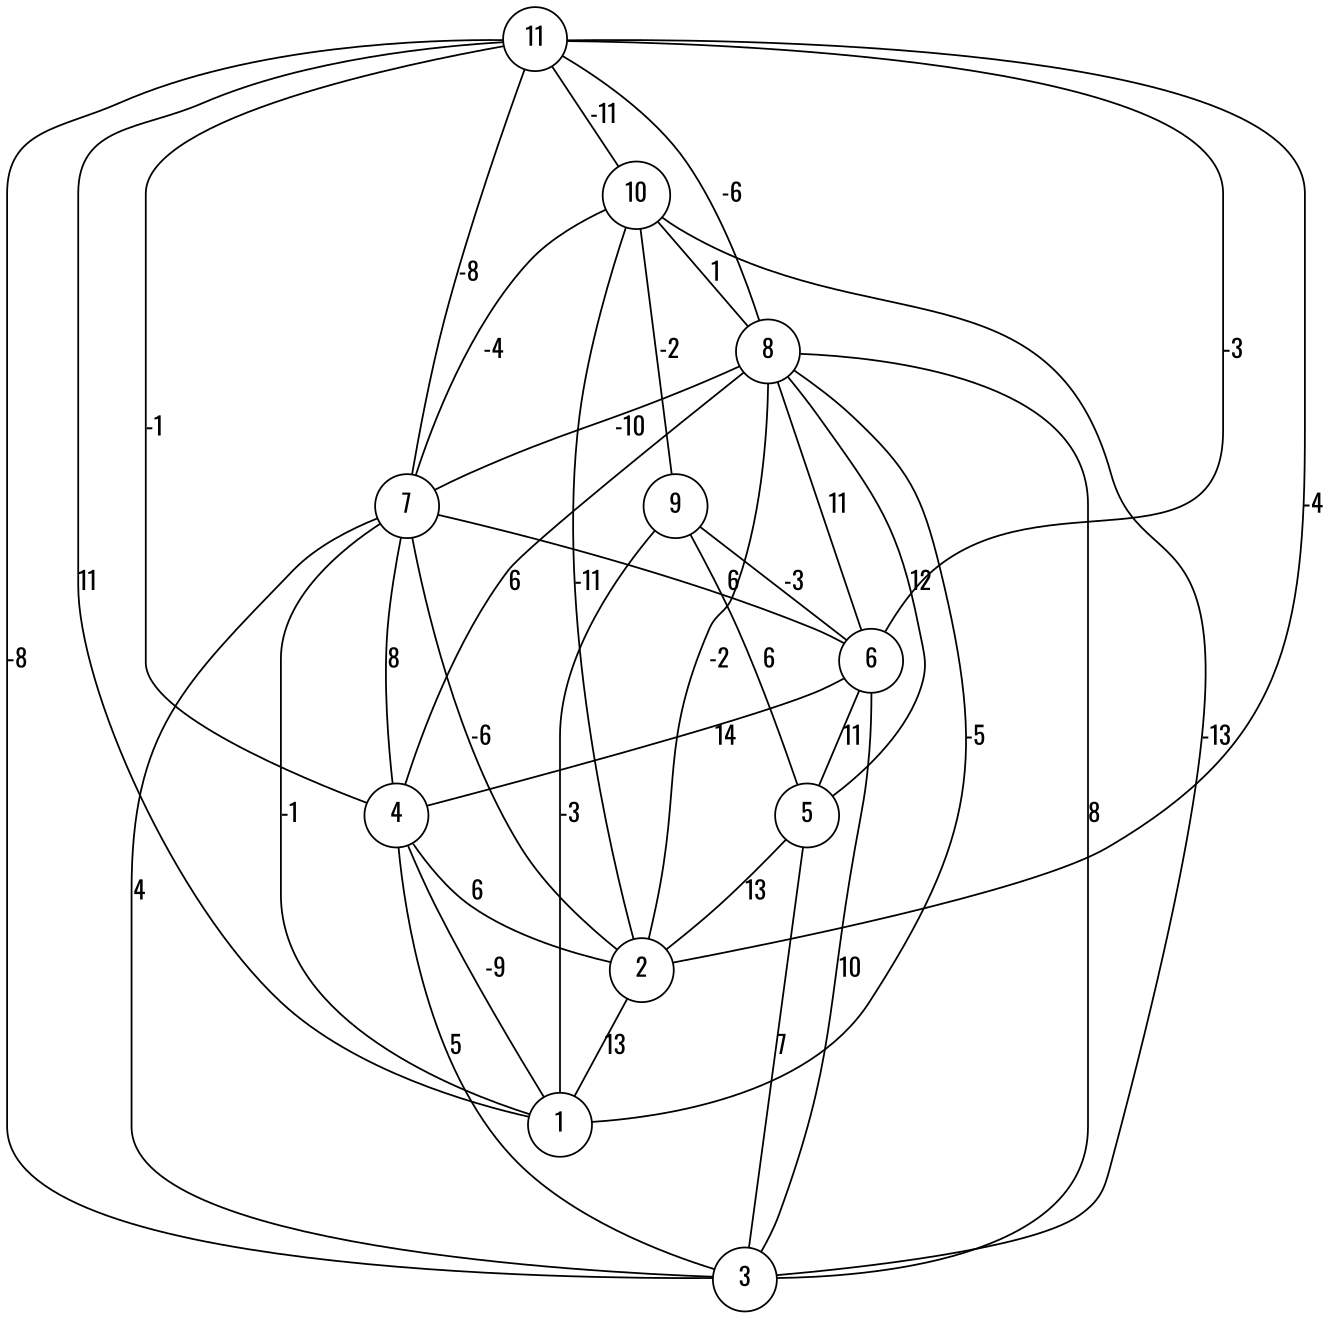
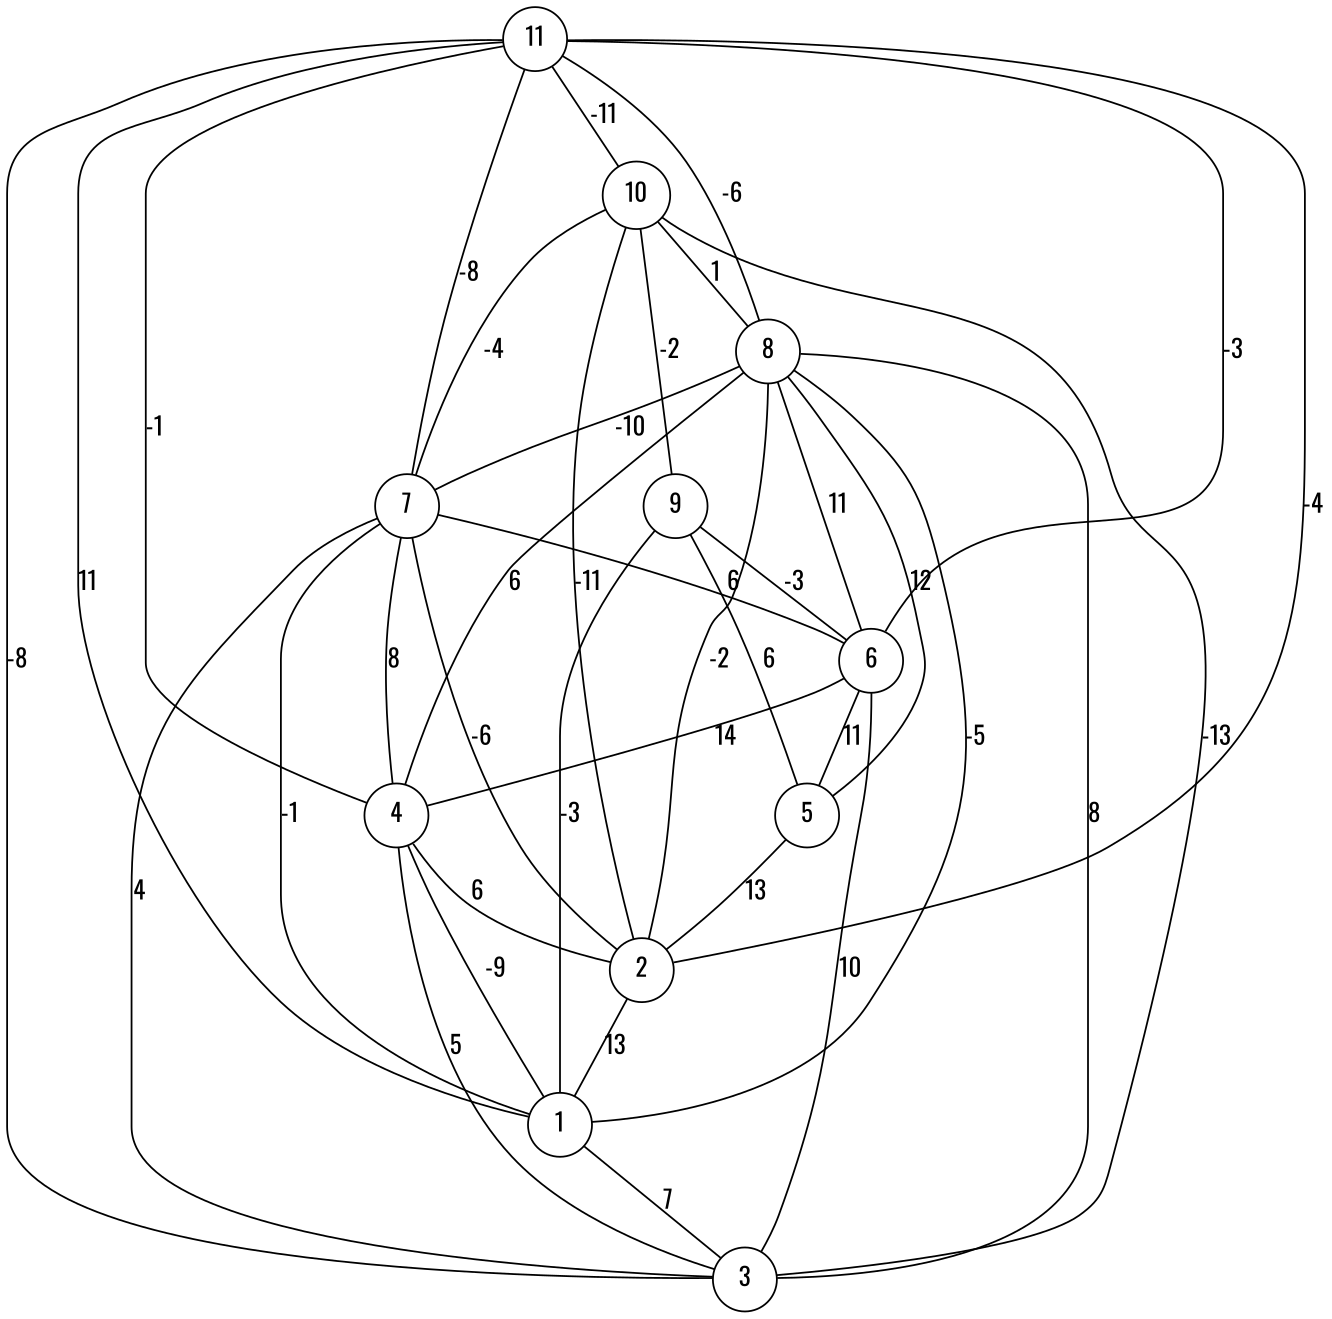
(776, 1047) -> (652, 1202)
